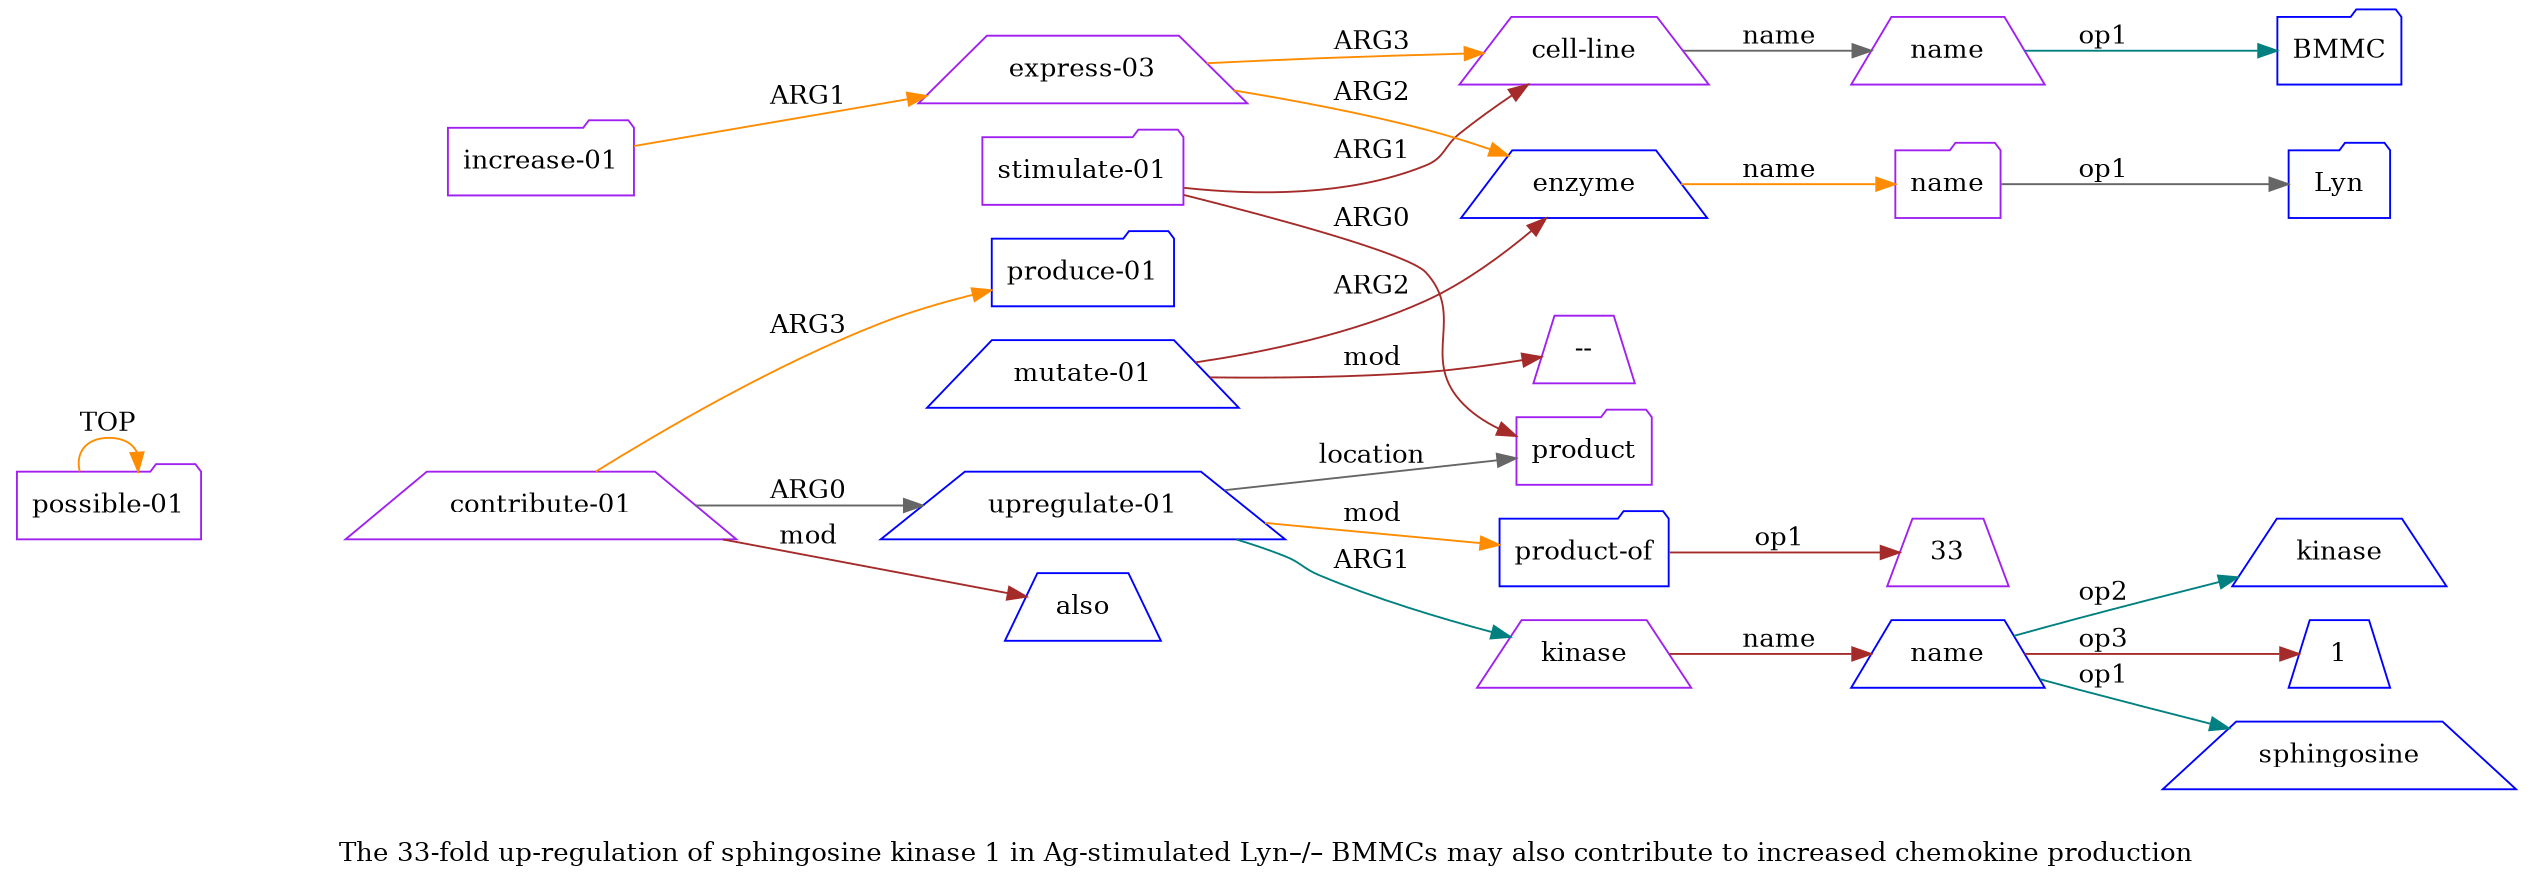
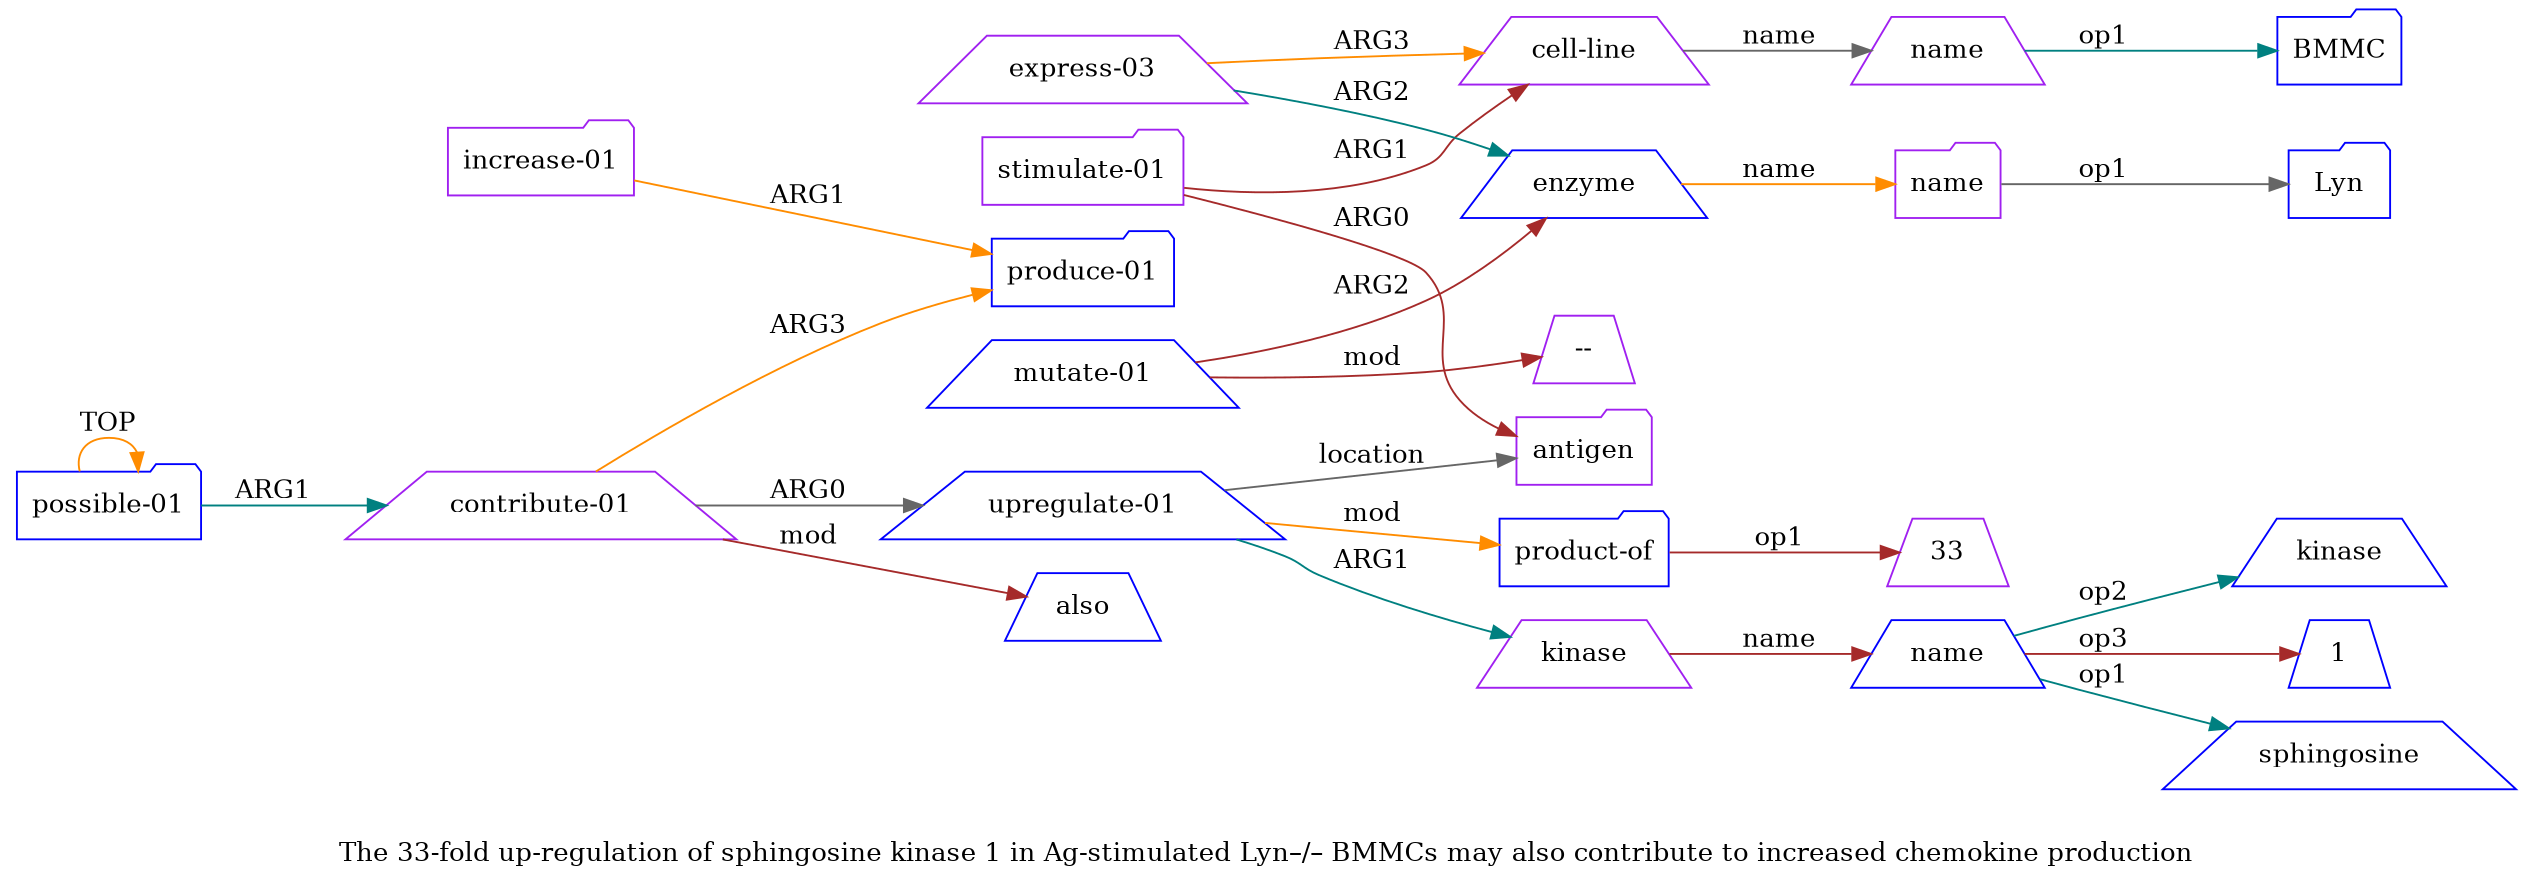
(1363, 115) -> (1363, 115)
(771, 123) -> (803, 215)
(1584, 451) -> (1584, 451)
(109, 505) -> (109, 505)
none -> (284, 505)
